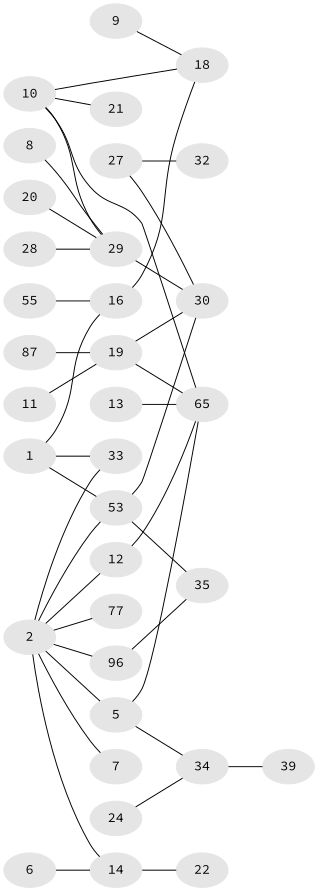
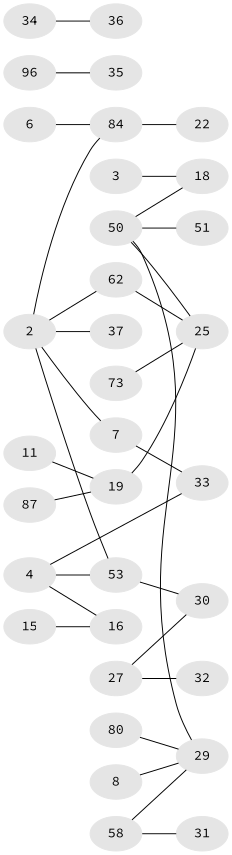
(116, 21) -> (116, 176)
(30, 94) -> (116, 228)
(116, 109) -> (202, 228)
(166, 186) -> none
(30, 197) -> (116, 730)
(30, 249) -> (116, 834)
(151, 270) -> none
(30, 301) -> (30, 627)
(159, 327) -> none
(116, 404) -> (116, 383)
(202, 404) -> (202, 332)
(30, 456) -> (30, 575)
(60, 542) -> (159, 459)
(159, 547) -> none
(116, 560) -> (116, 280)
(116, 611) -> (116, 332)
(73, 650) -> none
(116, 715) -> none
(288, 767) -> (116, 21)
(116, 818) -> none
none -> (202, 834)
(116, 870) -> (116, 125)
